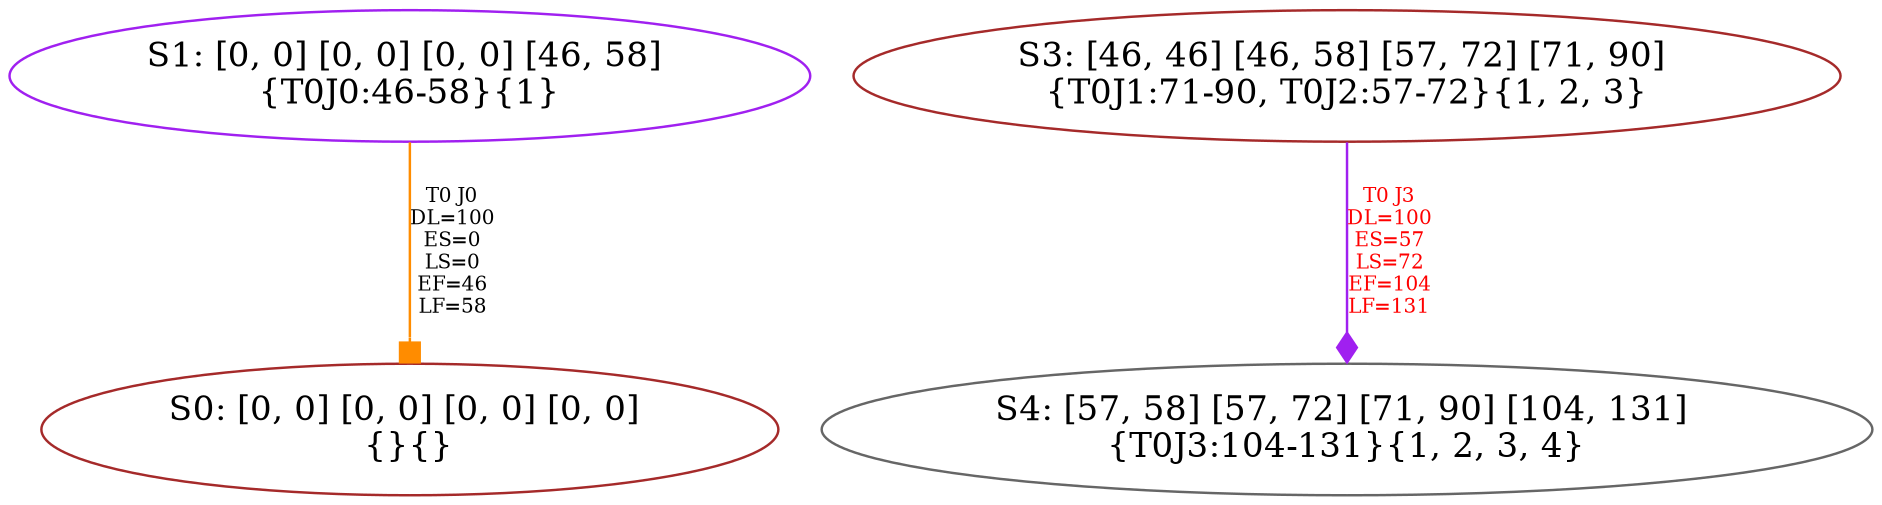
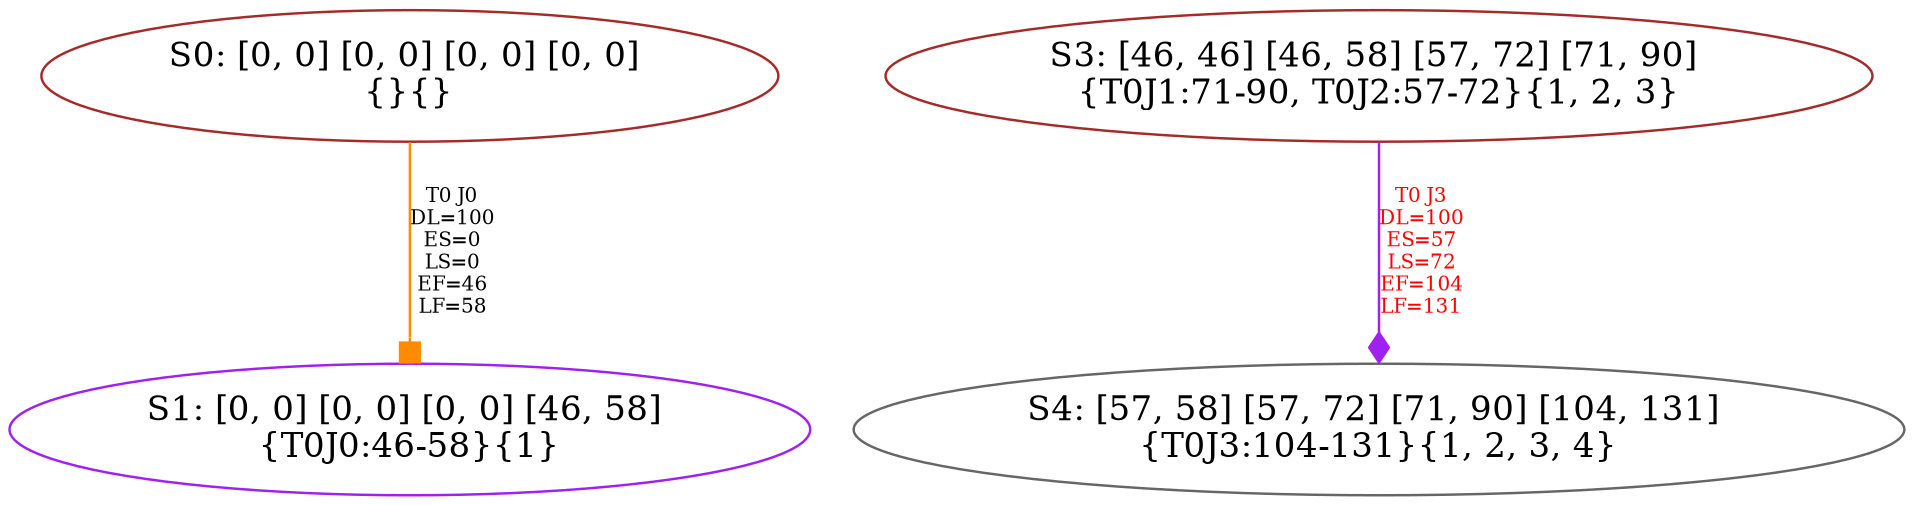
(410, 240) -> (410, 240)
